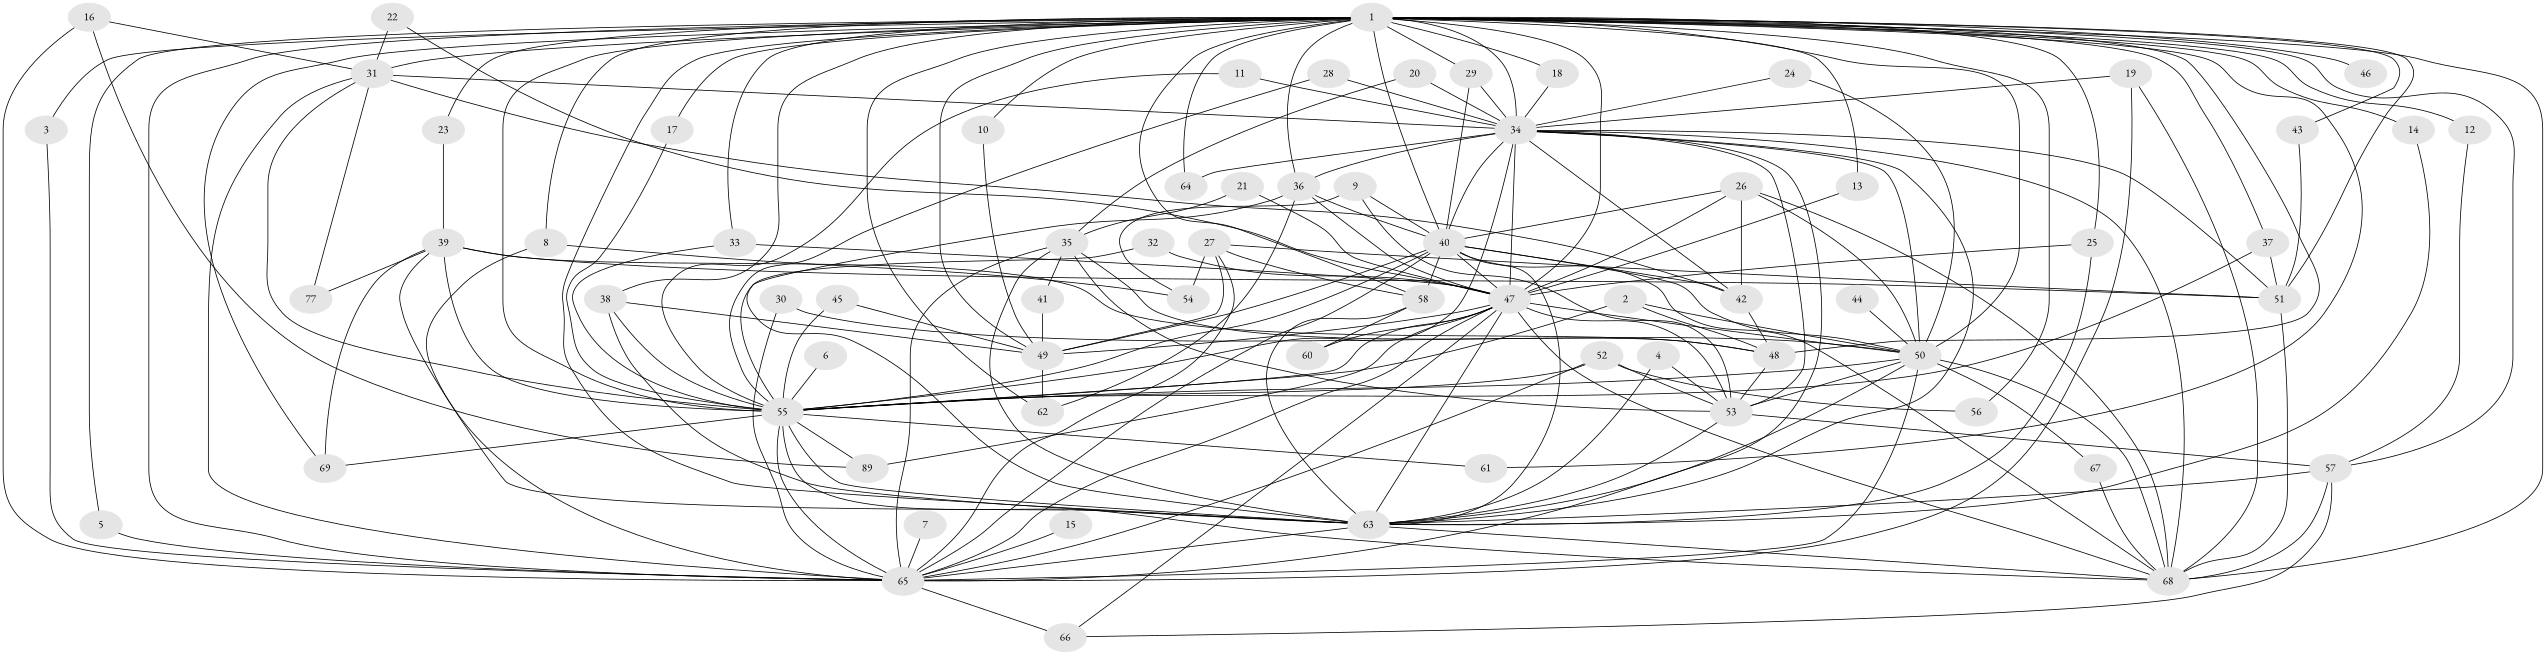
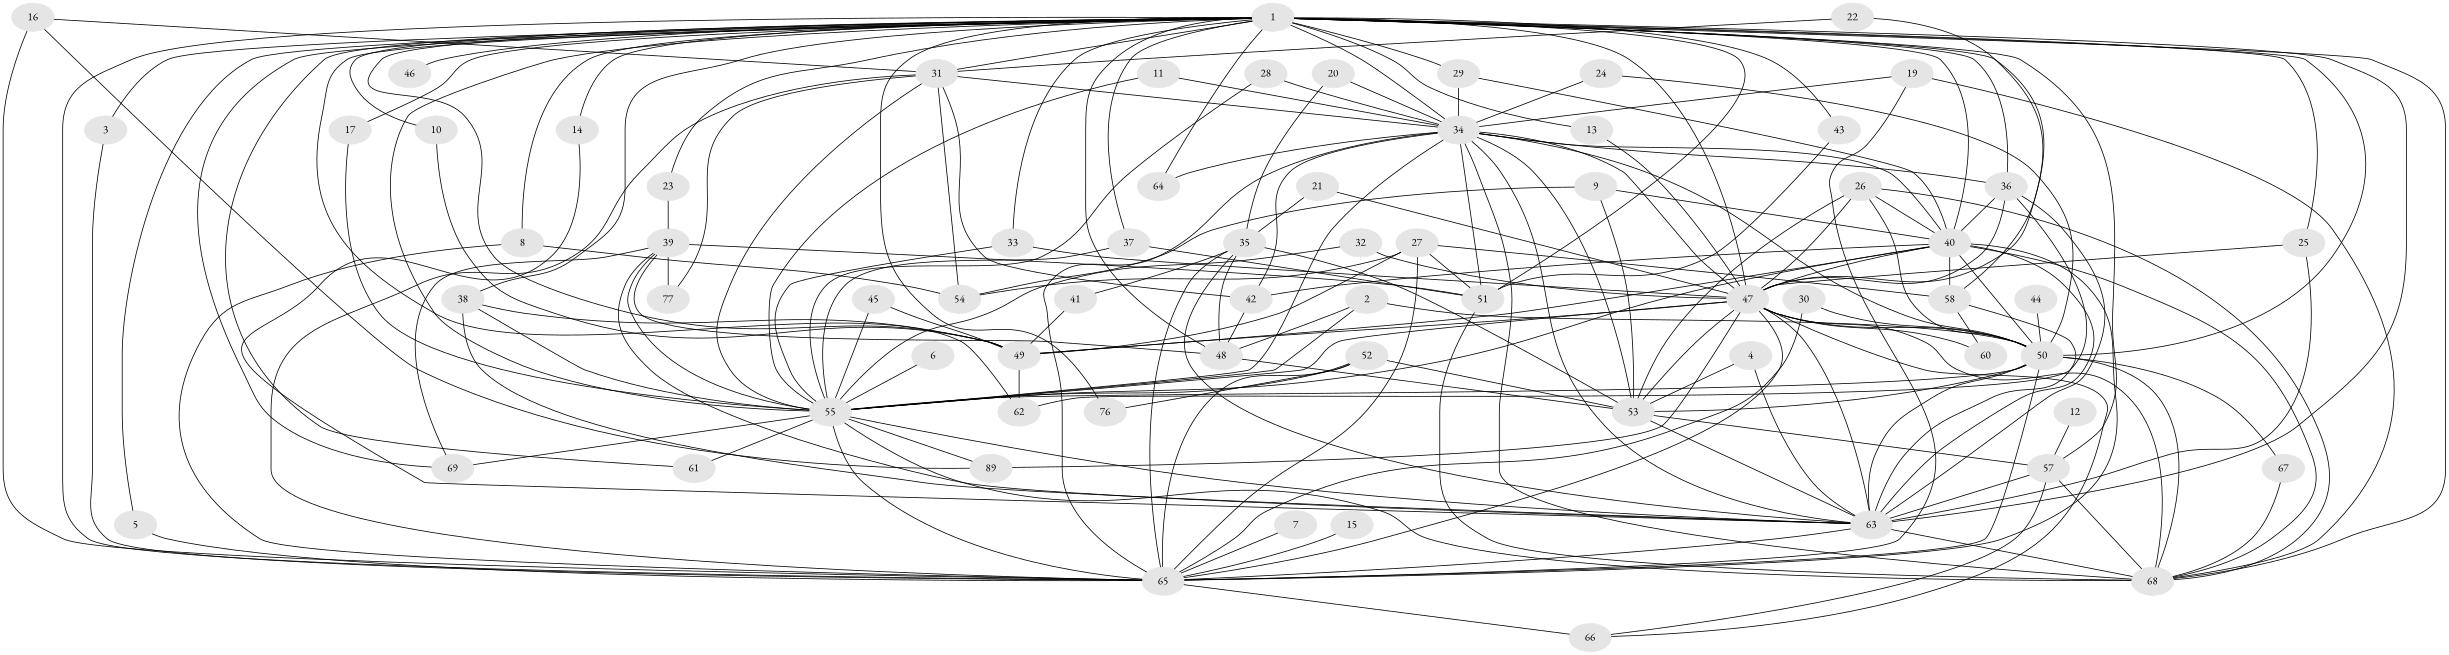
(1931, 31) -> none
(1557, 74) -> none
none -> (948, 186)
(1741, 243) -> (1691, 310)
(1976, 412) -> (1105, 412)
